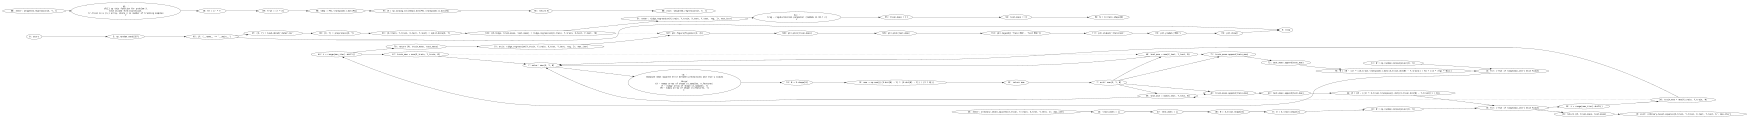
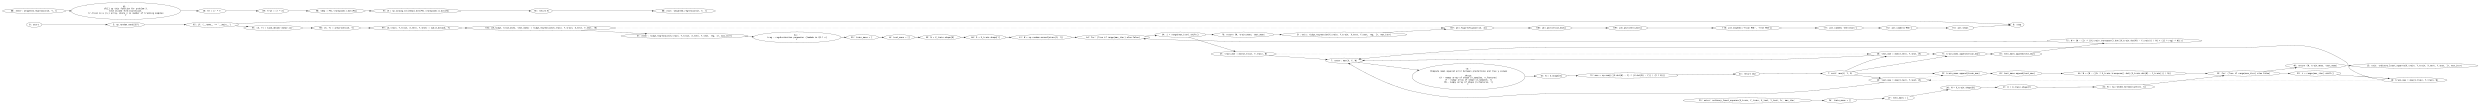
none -> (986, 37)
